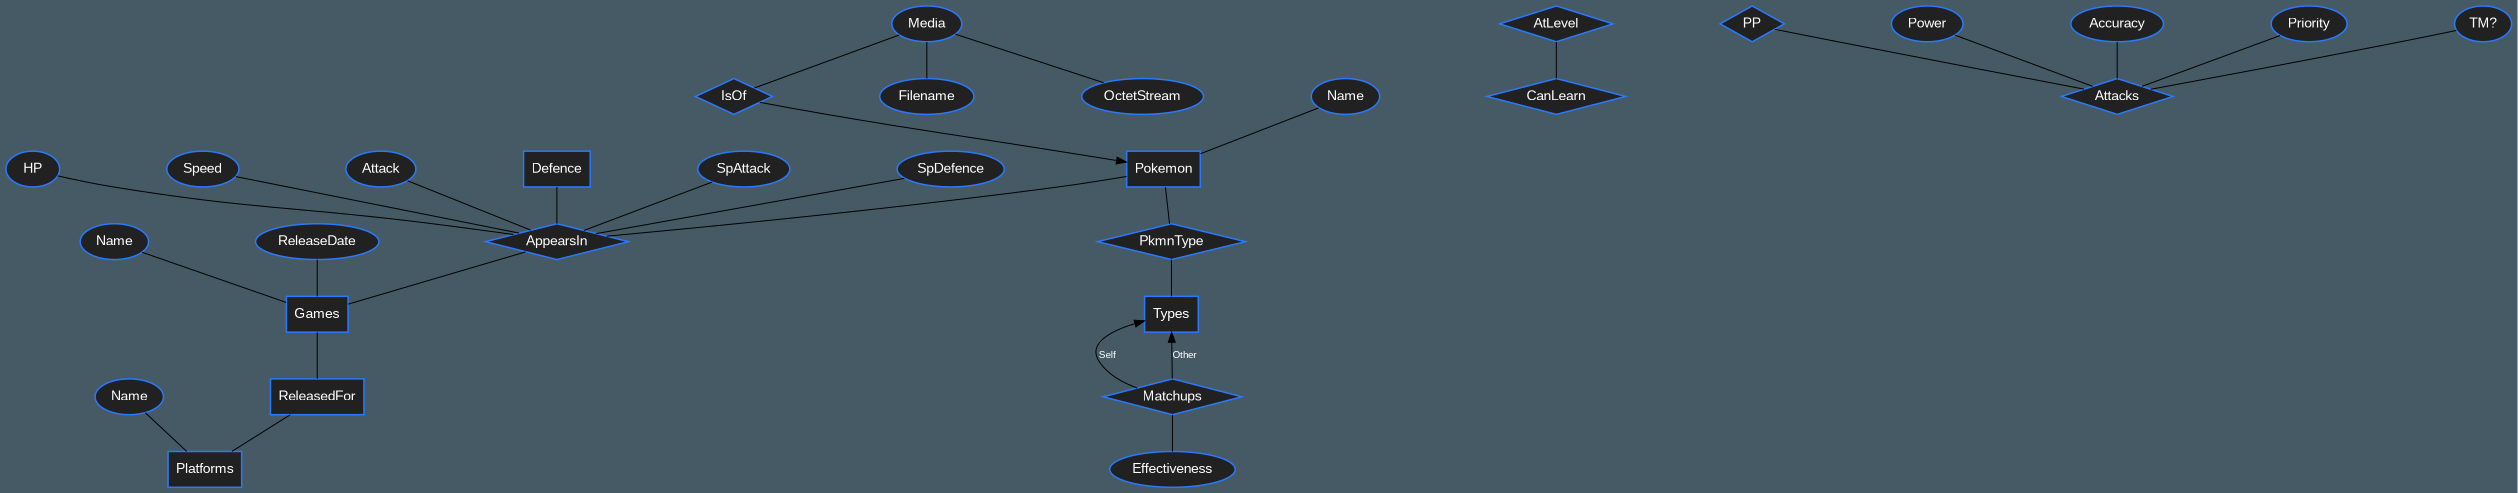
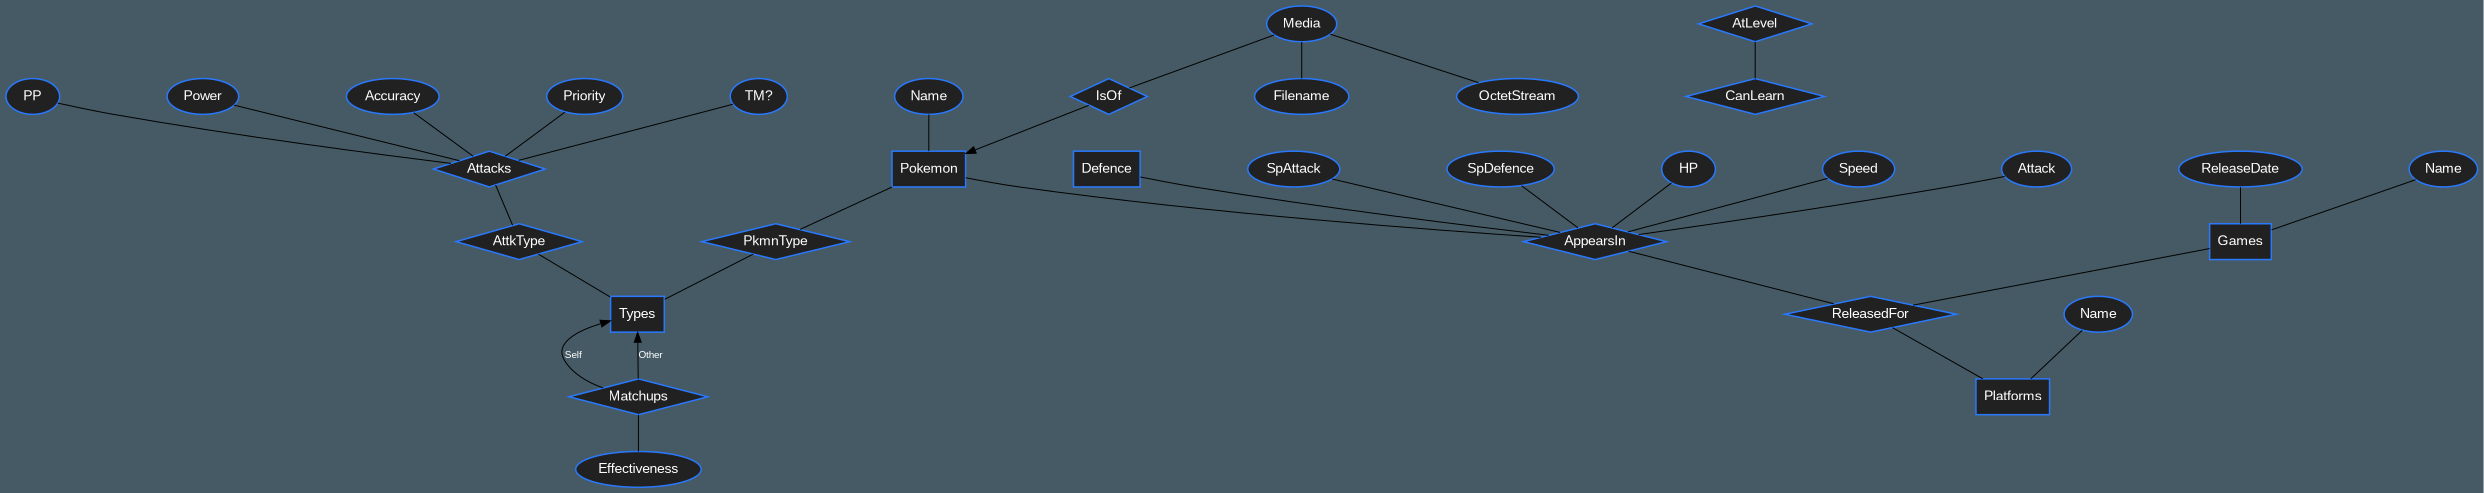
(1752, 24) -> (33, 96)
none -> (519, 242)
(437, 278) -> (1731, 278)
(317, 397) -> (1871, 314)
